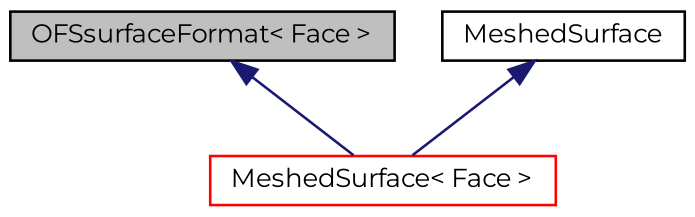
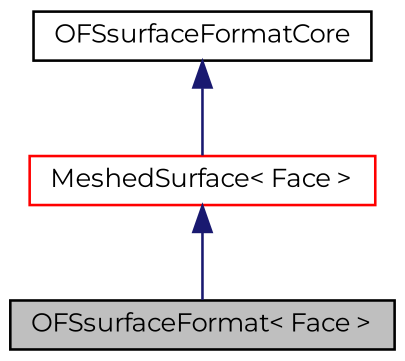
(564, 36) -> (202, 36)
(303, 116) -> (202, 266)
